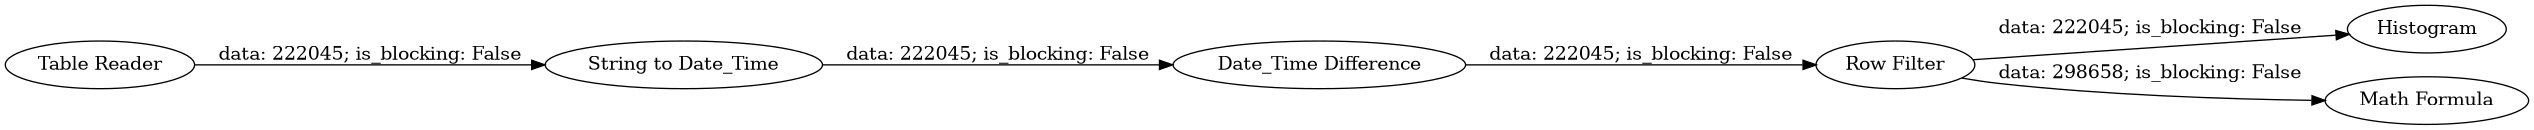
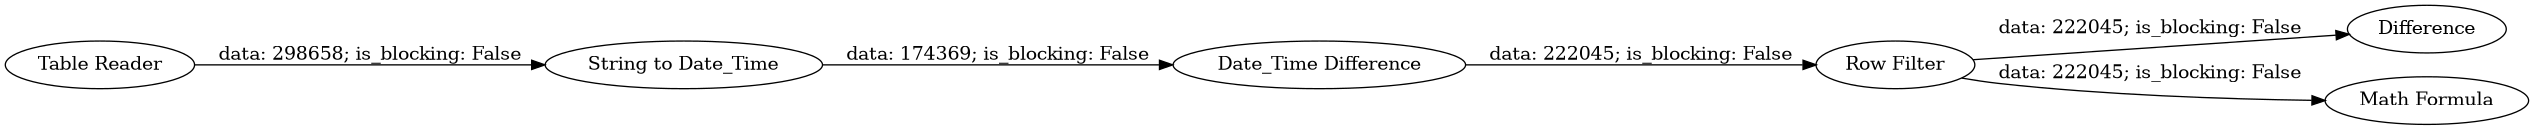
(2427, 29) -> (2427, 29)
(370, 55) -> (370, 55)
(998, 55) -> (998, 55)
(2150, 73) -> (2150, 73)
